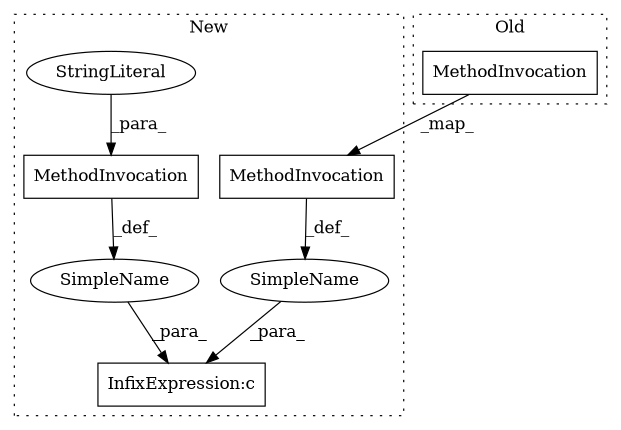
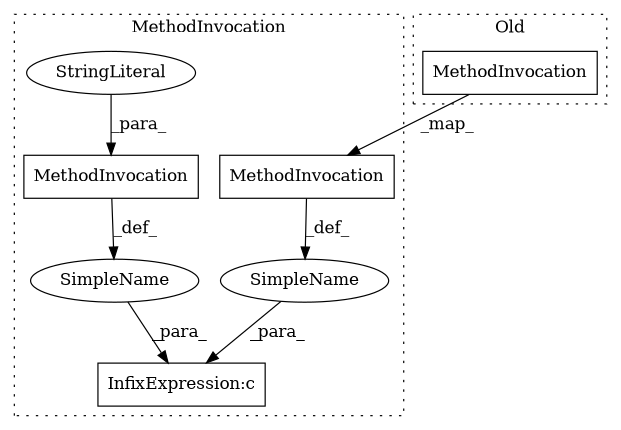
(209, 28) -> (209, 28)
